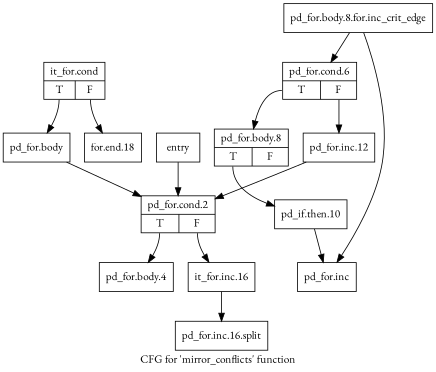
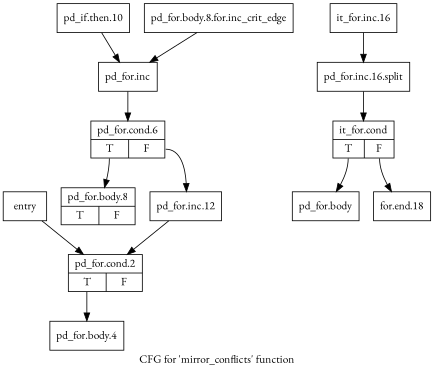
(342, 44) -> (128, 102)
none -> (363, 102)
(100, 178) -> none
(247, 192) -> none
(199, 245) -> none
